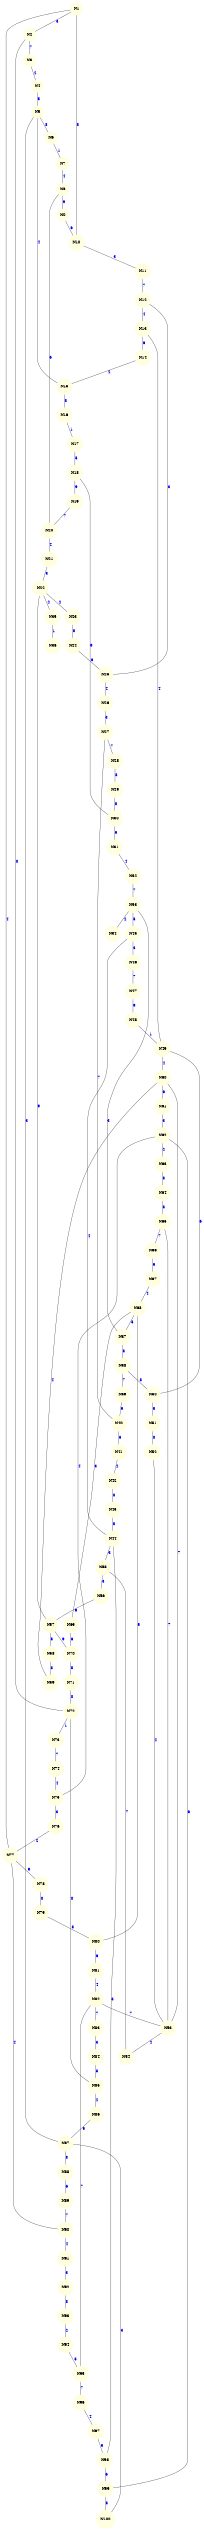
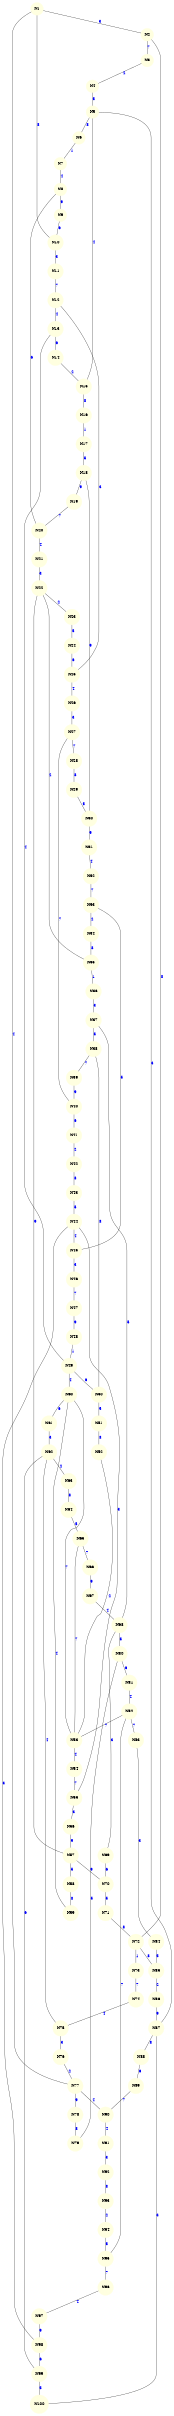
(63, 215) -> (60, 215)
none -> (91, 948)
(107, 1116) -> (94, 1006)
